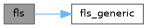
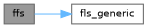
(19, 14) -> (19, 14)
